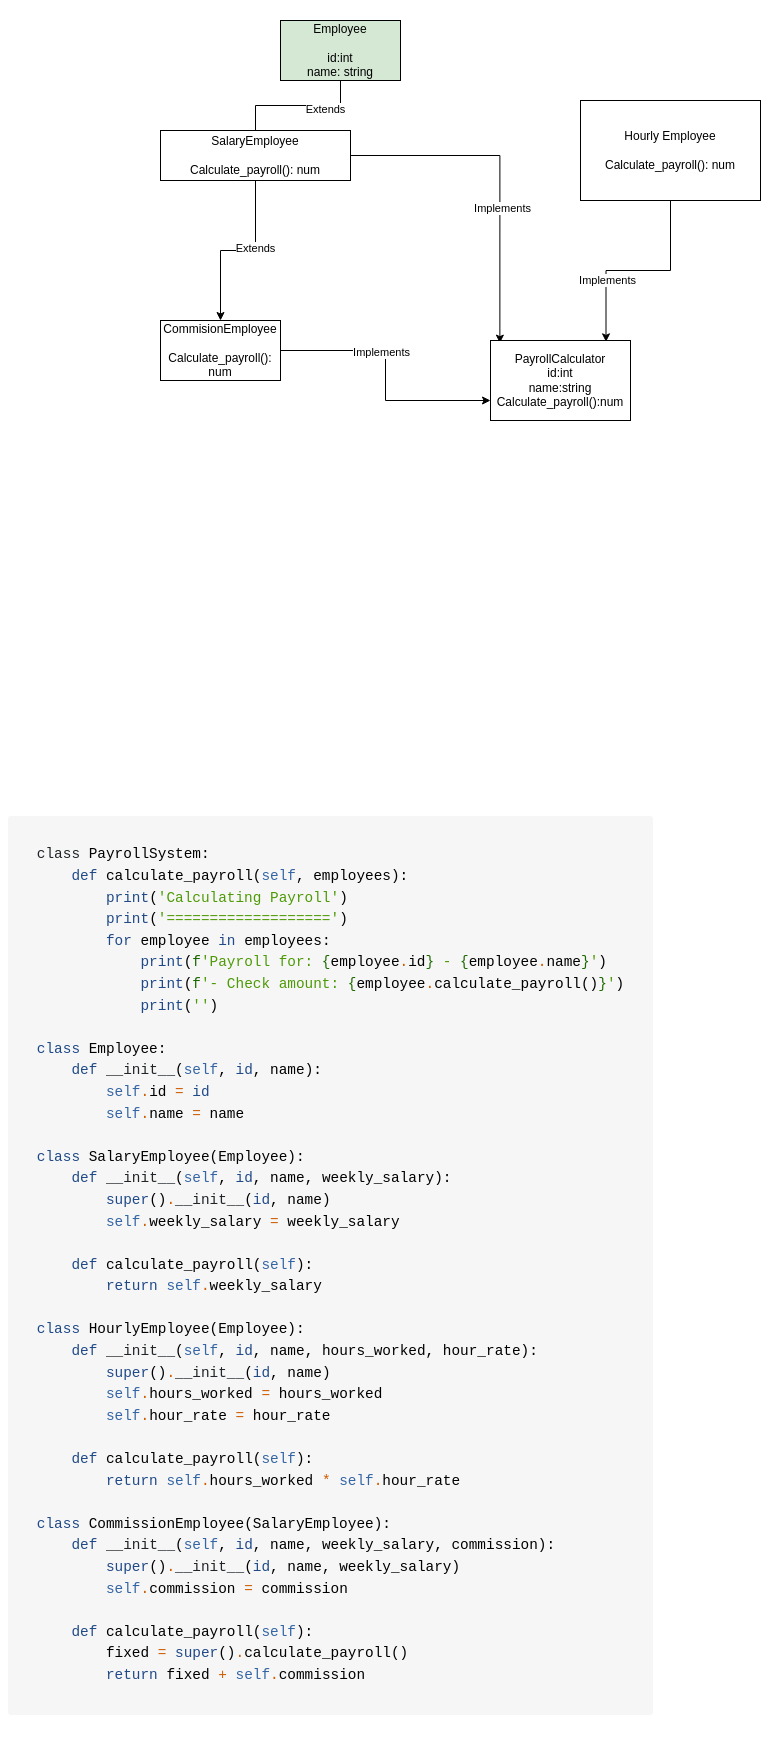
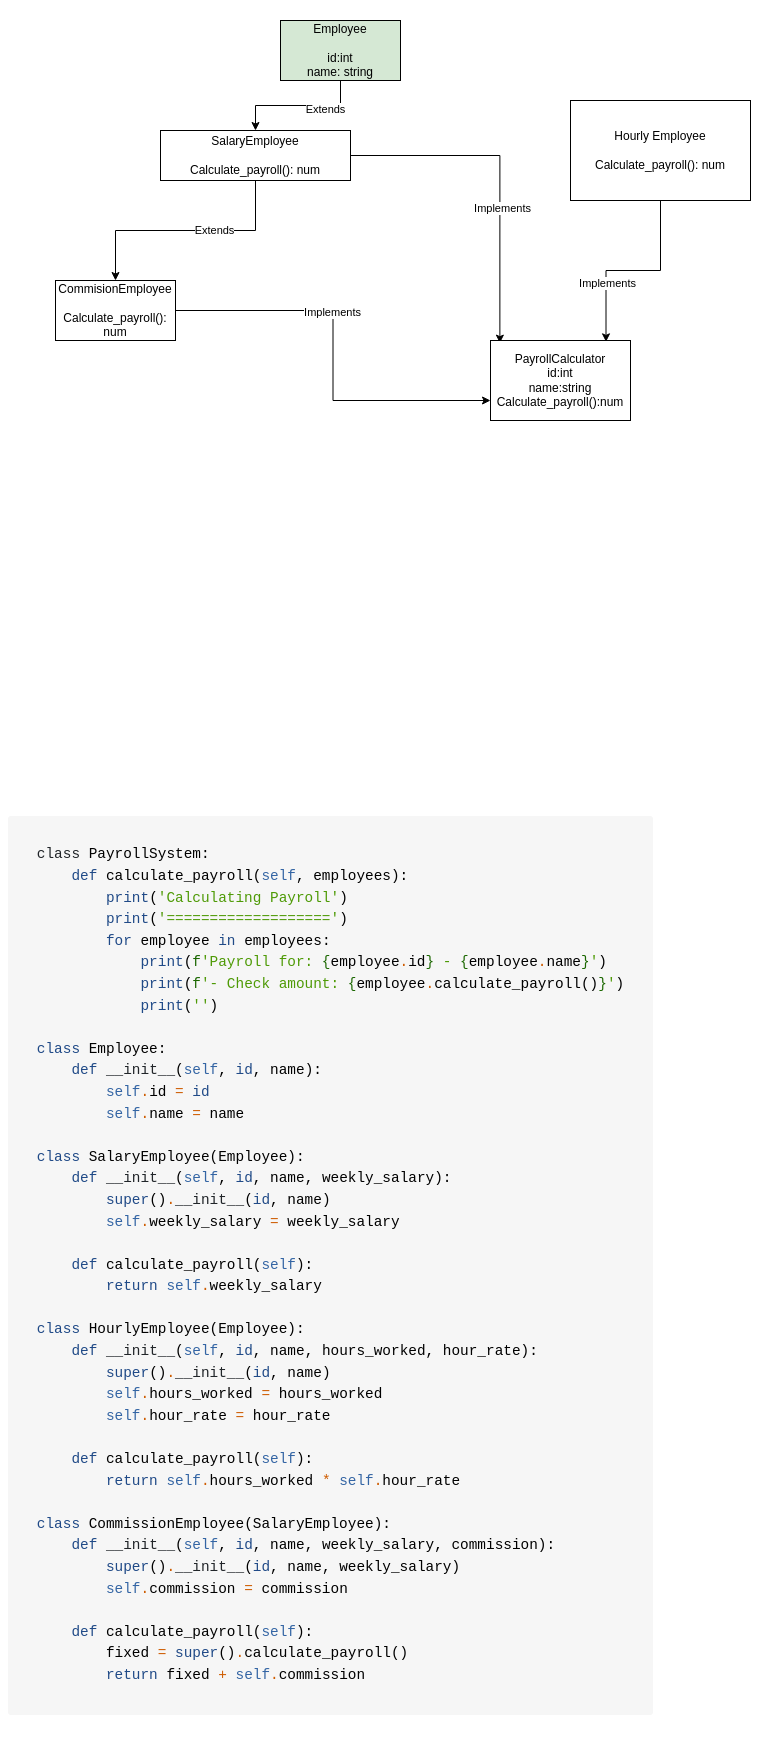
(256, 124) -> (256, 122)
(671, 151) -> (661, 151)
(221, 351) -> (116, 311)
